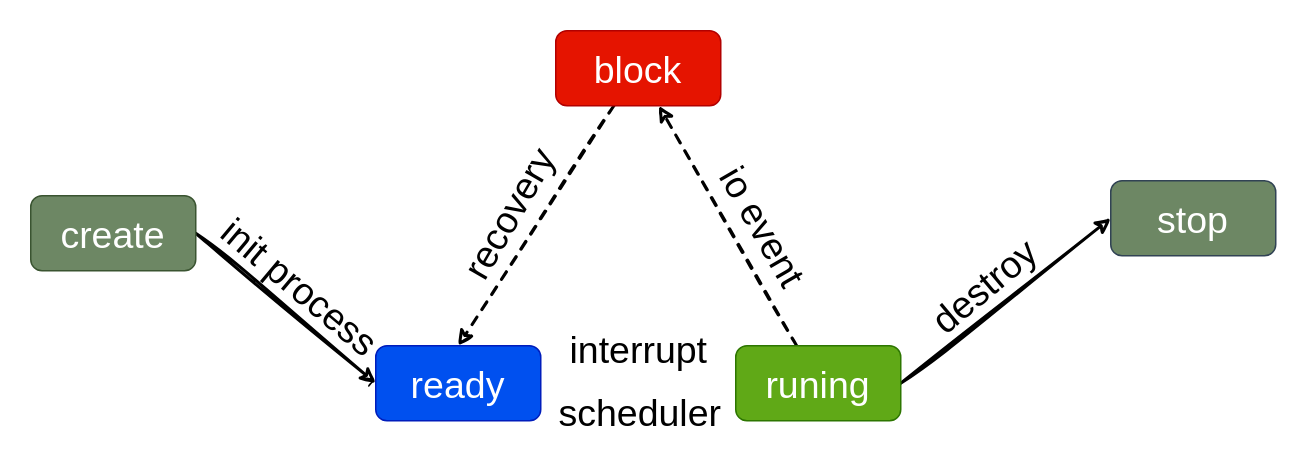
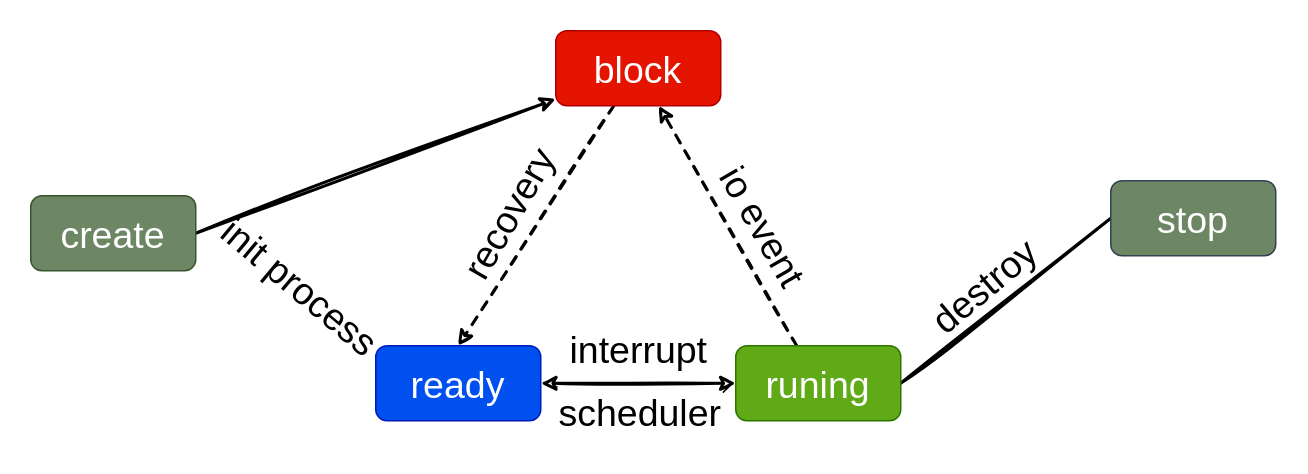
(1099, 227) -> (1104, 223)
(281, 304) -> (369, 168)
none -> (638, 383)
